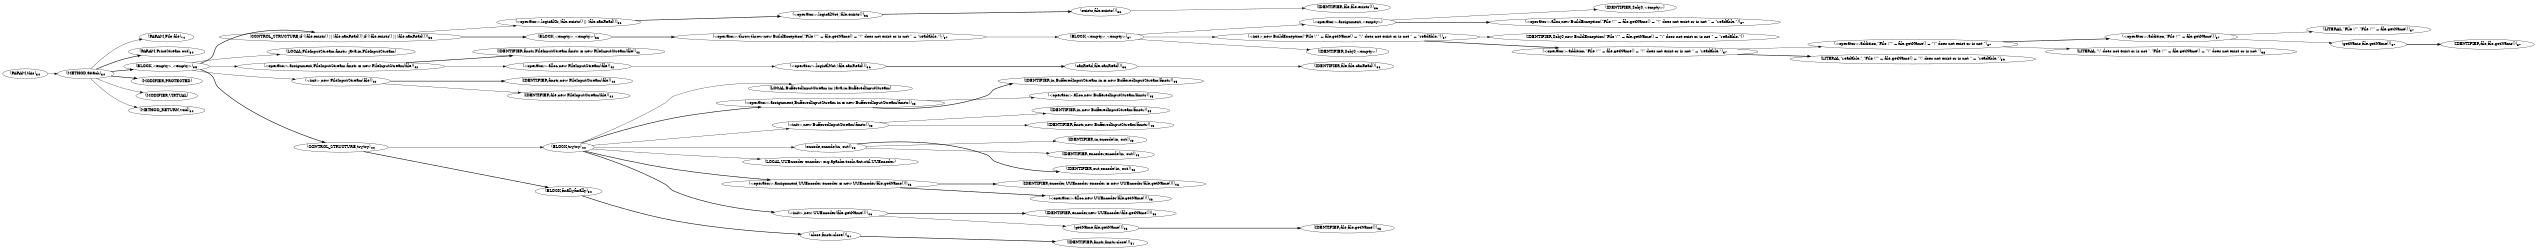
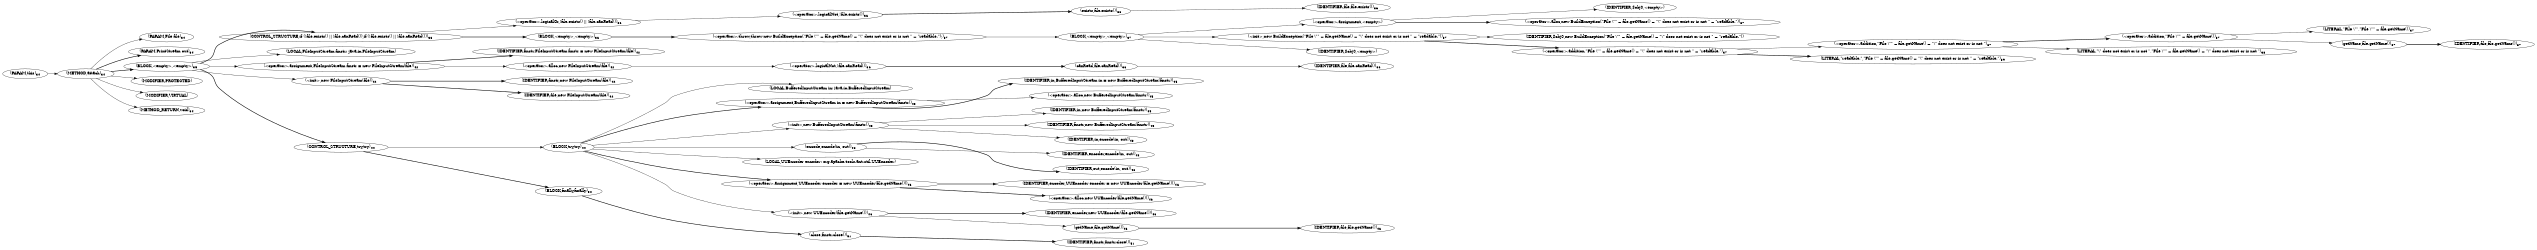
(706, 18) -> (706, 18)
(183, 37) -> (183, 37)
(123, 77) -> (123, 77)
(450, 88) -> (450, 88)
(960, 144) -> (968, 133)
(674, 191) -> (674, 191)
